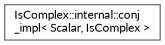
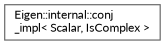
(82, 22) -> (82, 22)
